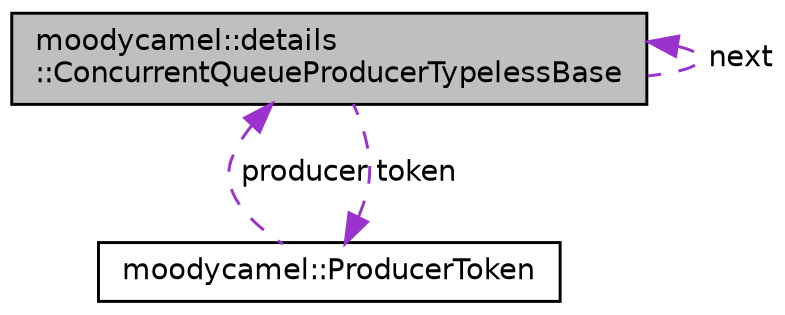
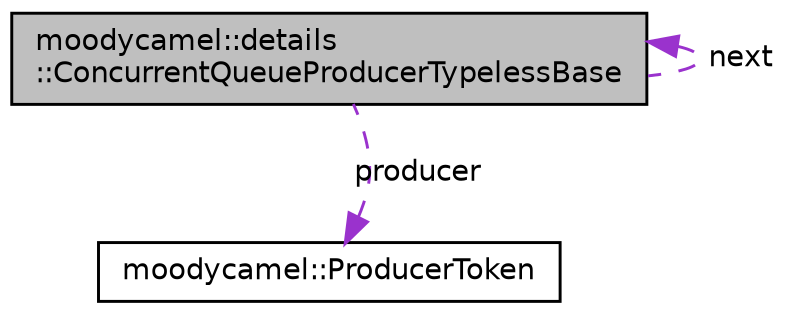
(413, 173) -> (413, 173)
(233, 192) -> none
